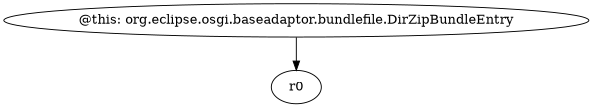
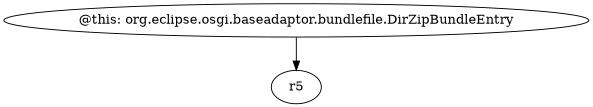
(296, 87) -> (296, 87)
